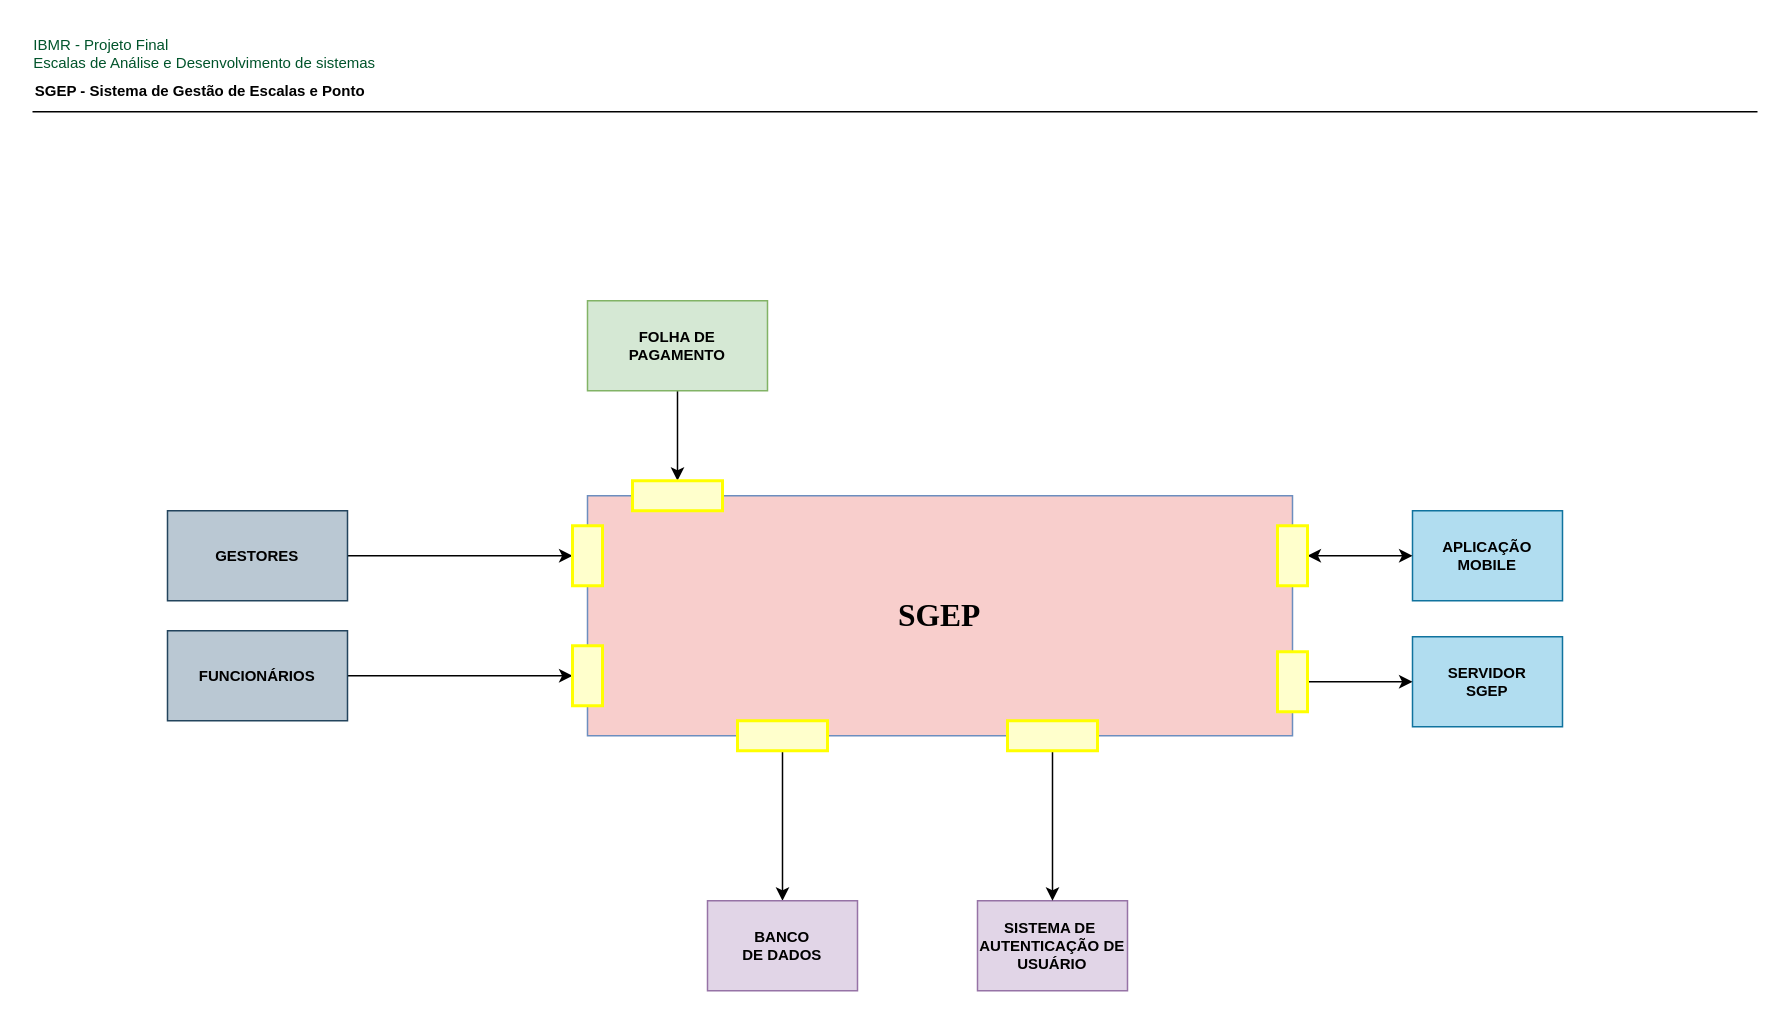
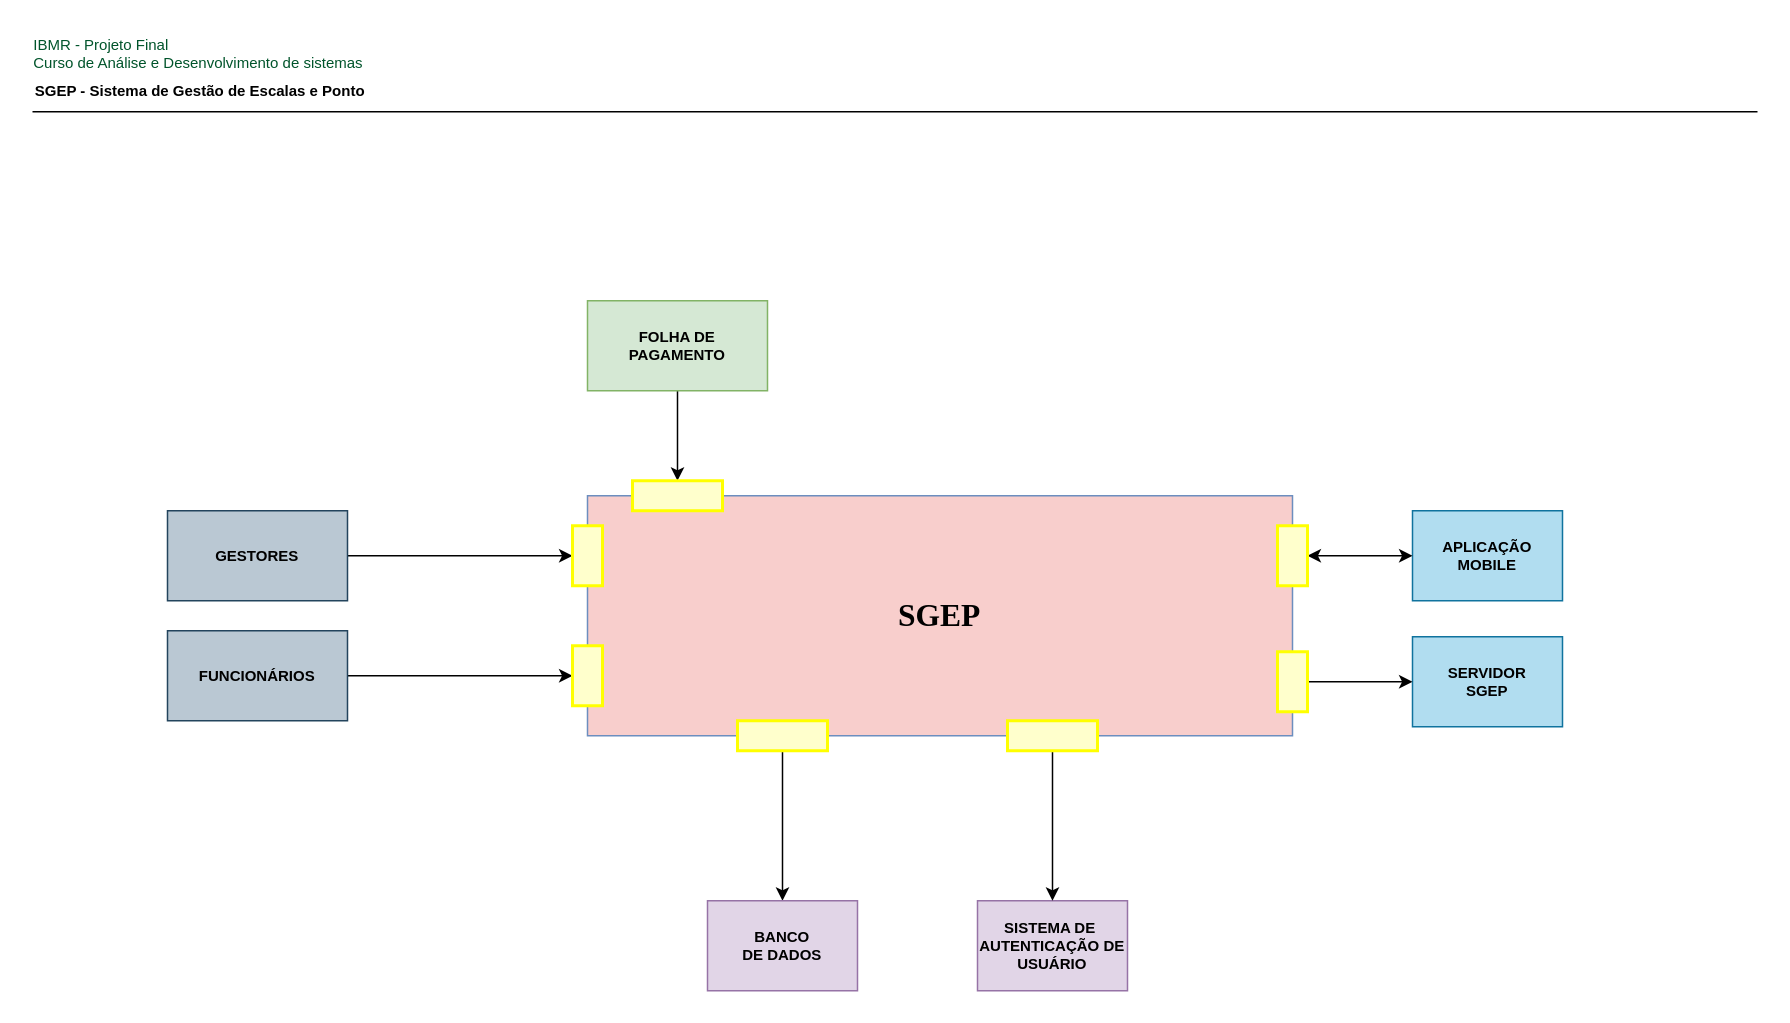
(212, 53) -> (206, 53)
